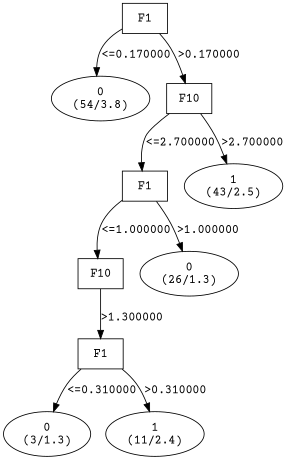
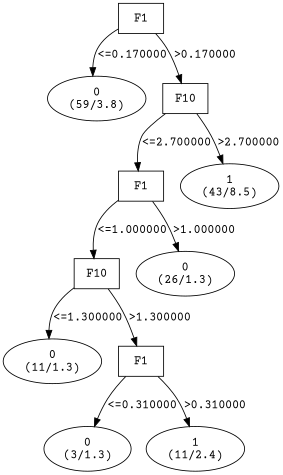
(101, 99) -> (97, 99)
(234, 186) -> (230, 186)
none -> (52, 361)
